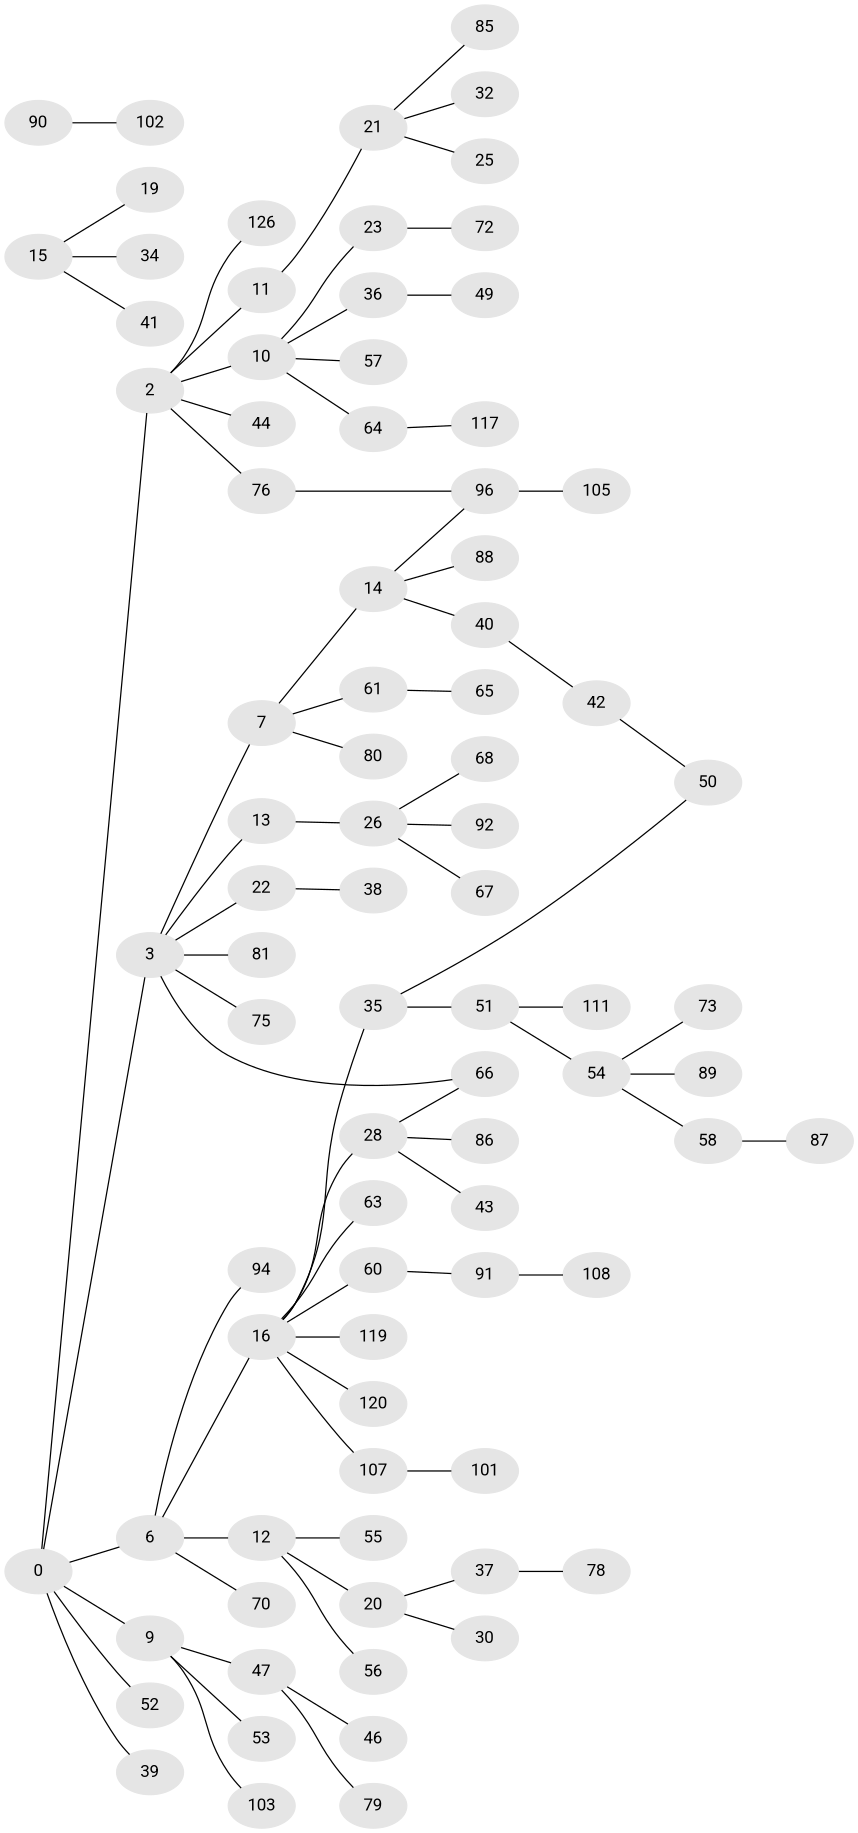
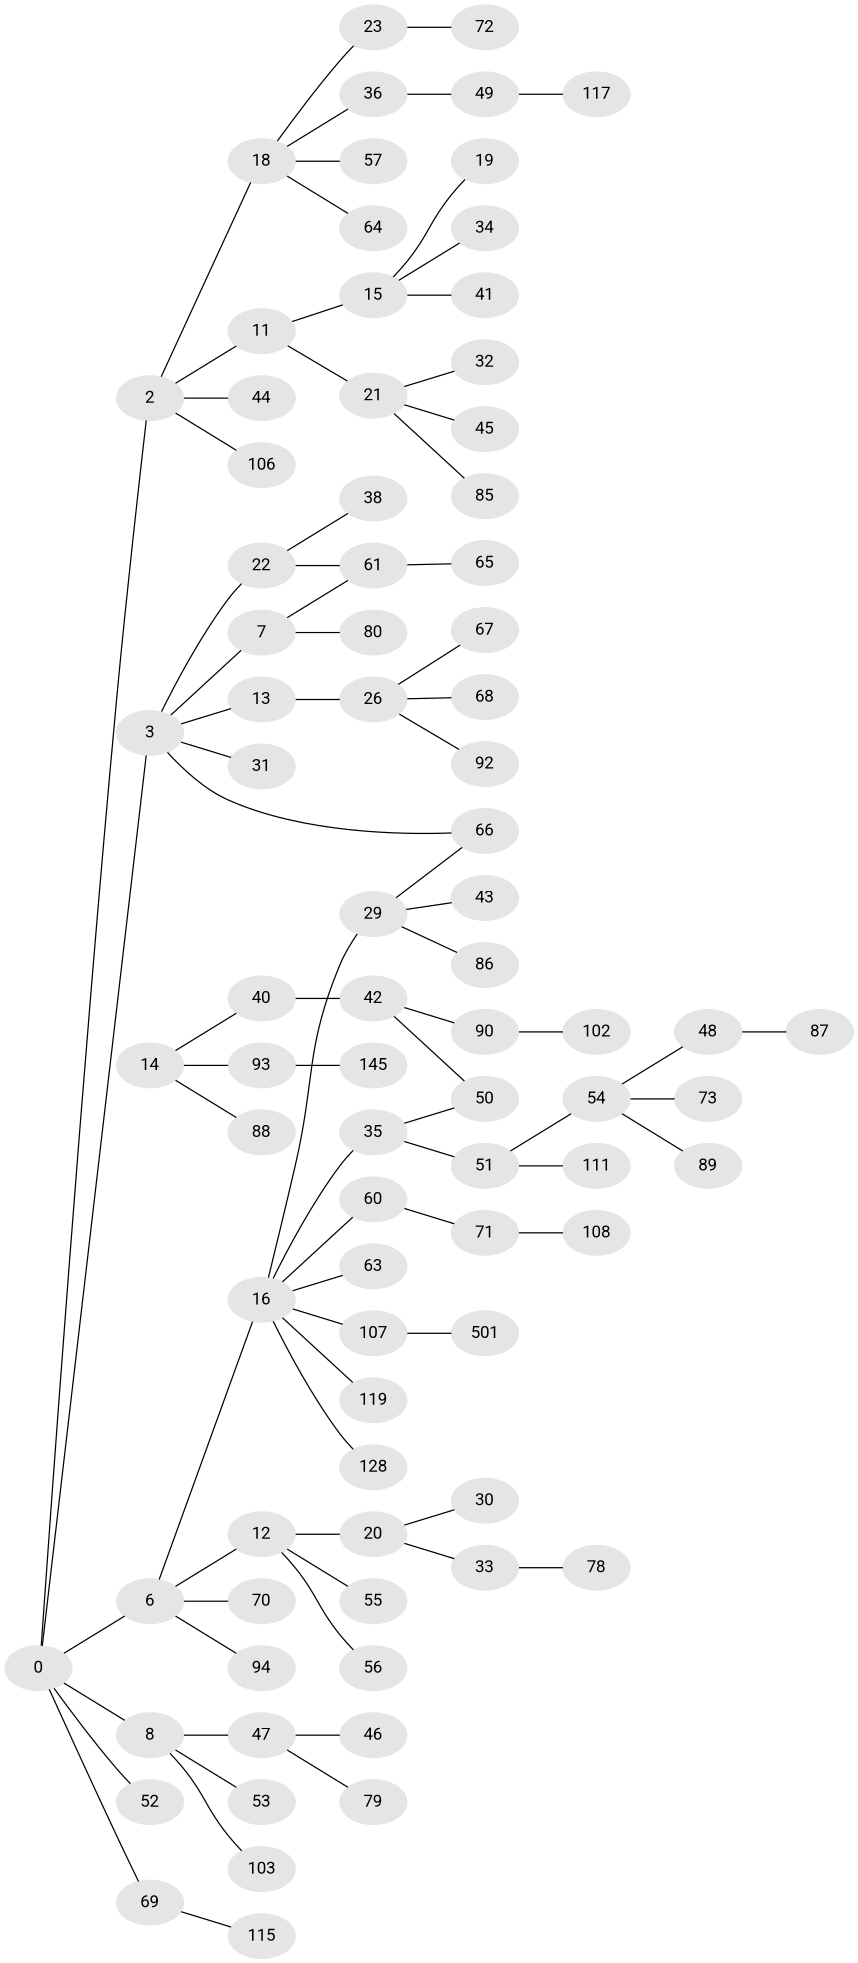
(485, 161) -> (485, 429)
(262, 223) -> (262, 465)
none -> (317, 313)
(262, 357) -> (262, 161)
(429, 427) -> (541, 94)
(262, 491) -> none
(485, 491) -> (262, 1065)
(597, 491) -> (373, 1065)
none -> (318, 566)
(318, 656) -> none
(262, 955) -> (262, 766)
none -> (429, 1015)
(262, 1022) -> none
(373, 1136) -> (373, 914)
(708, 1141) -> (708, 1032)
(485, 1275) -> (485, 1233)
(373, 1404) -> (373, 1467)
(485, 1471) -> (485, 1333)
(485, 1571) -> (485, 1568)
(150, 1638) -> (150, 1735)
(150, 1772) -> (150, 1903)
none -> (262, 1936)
